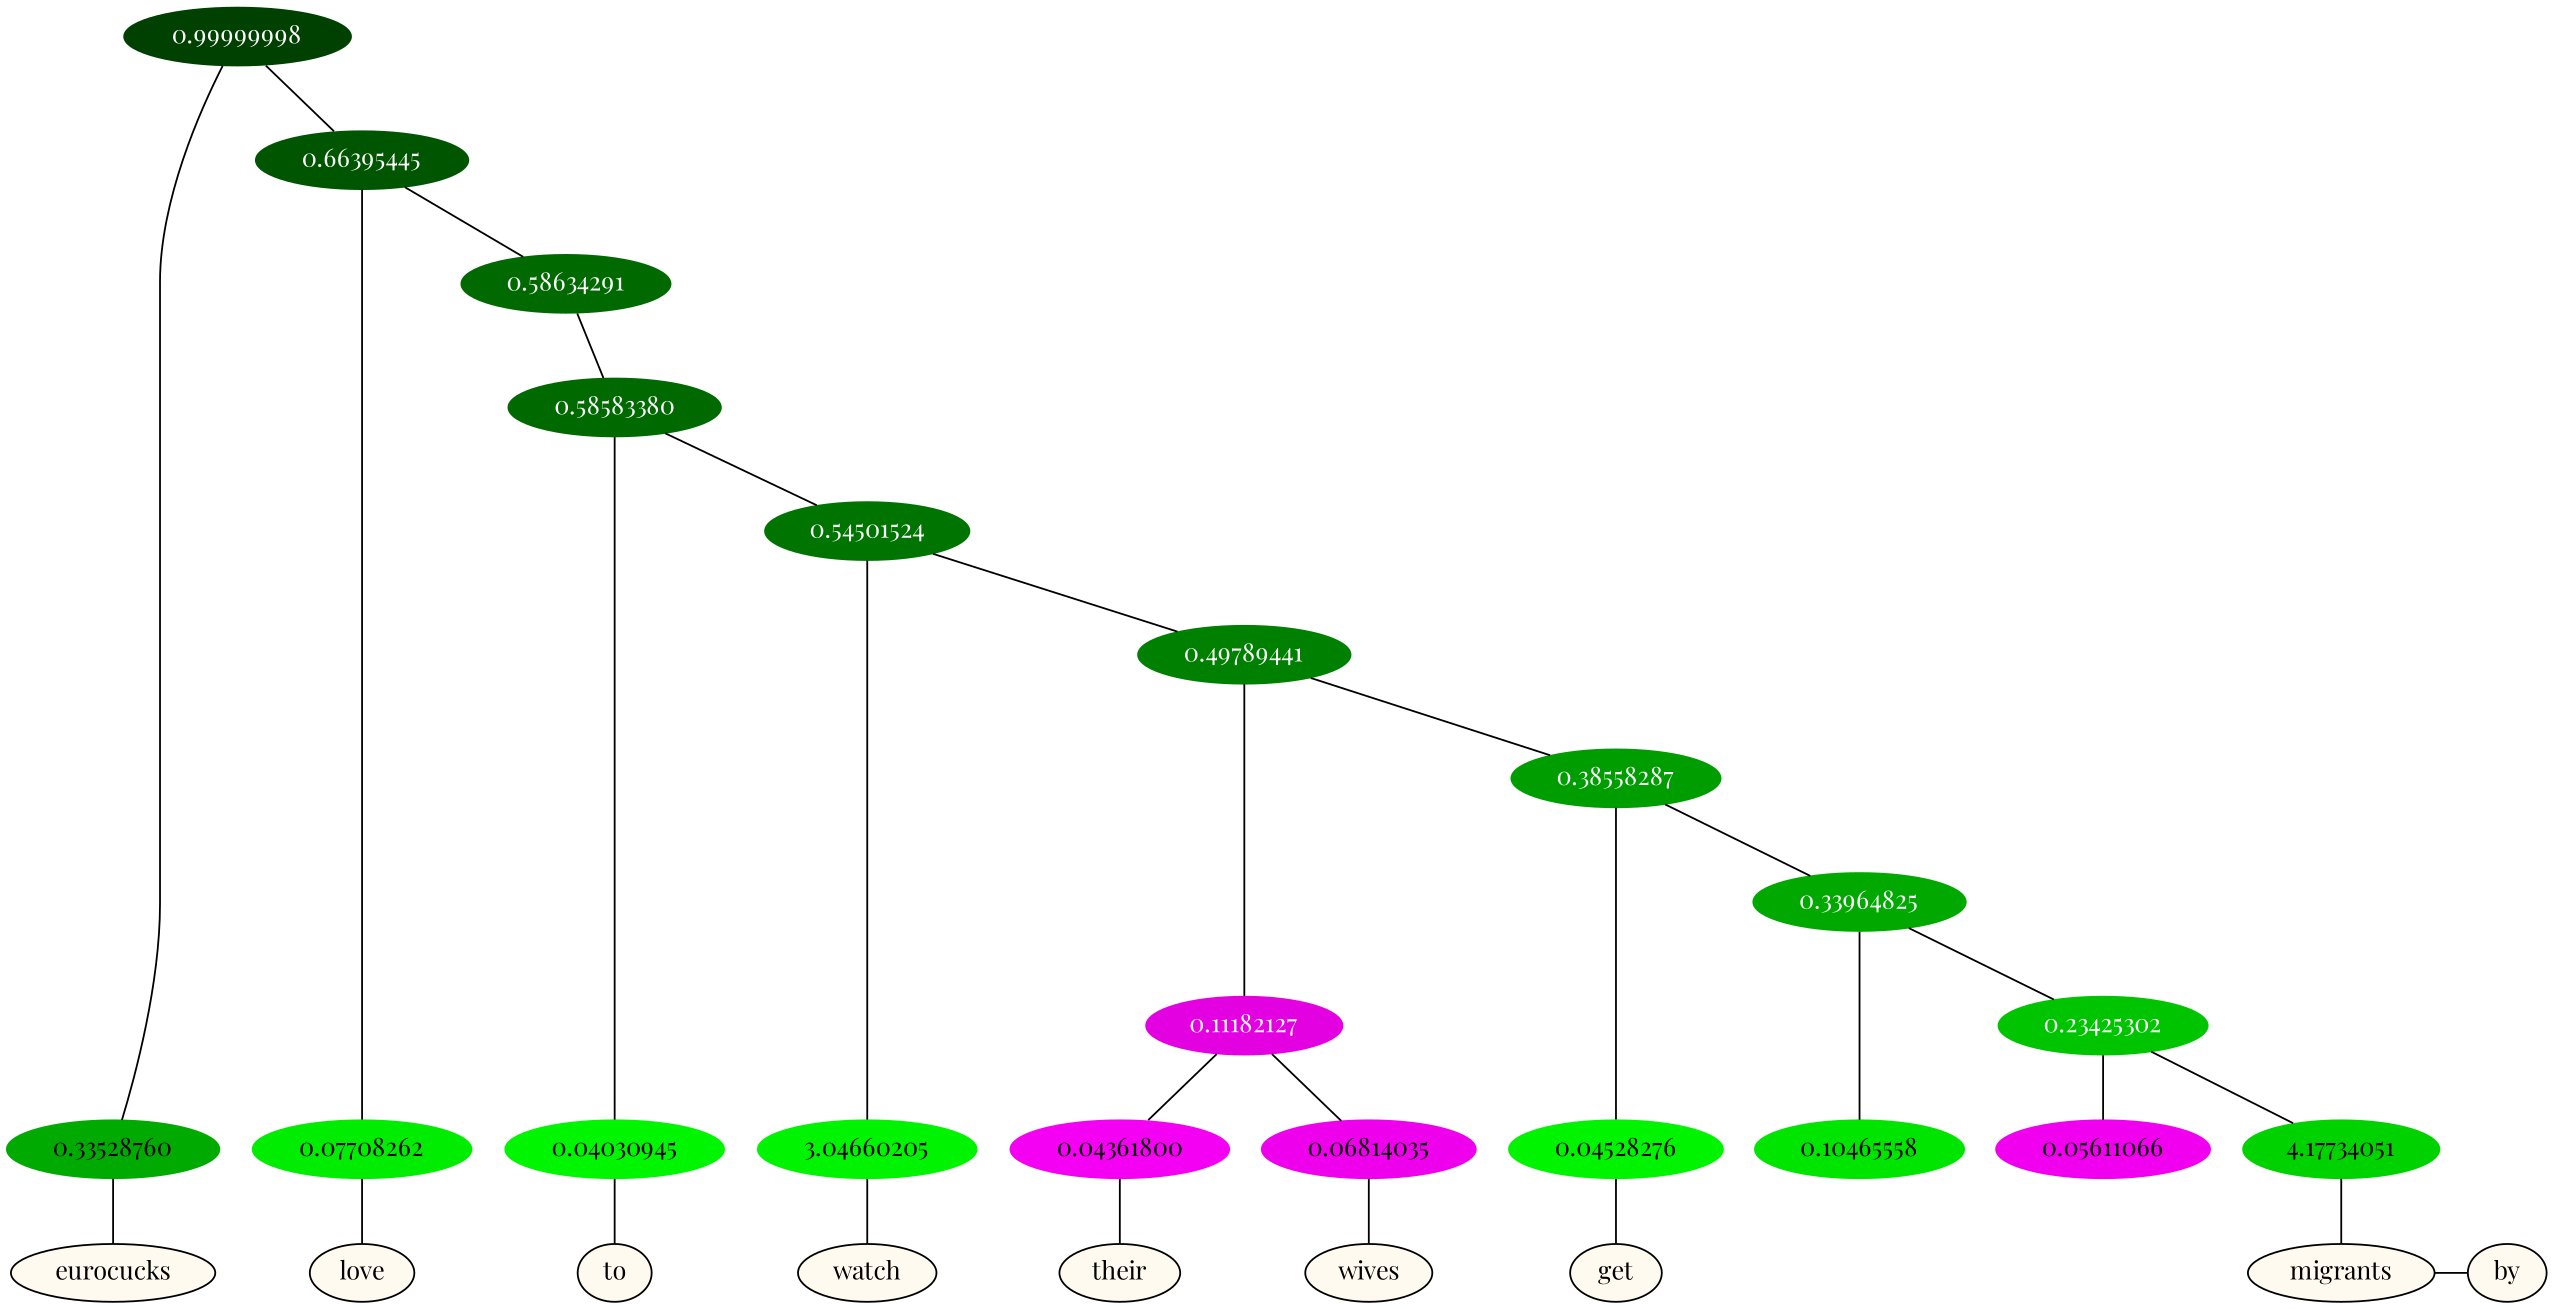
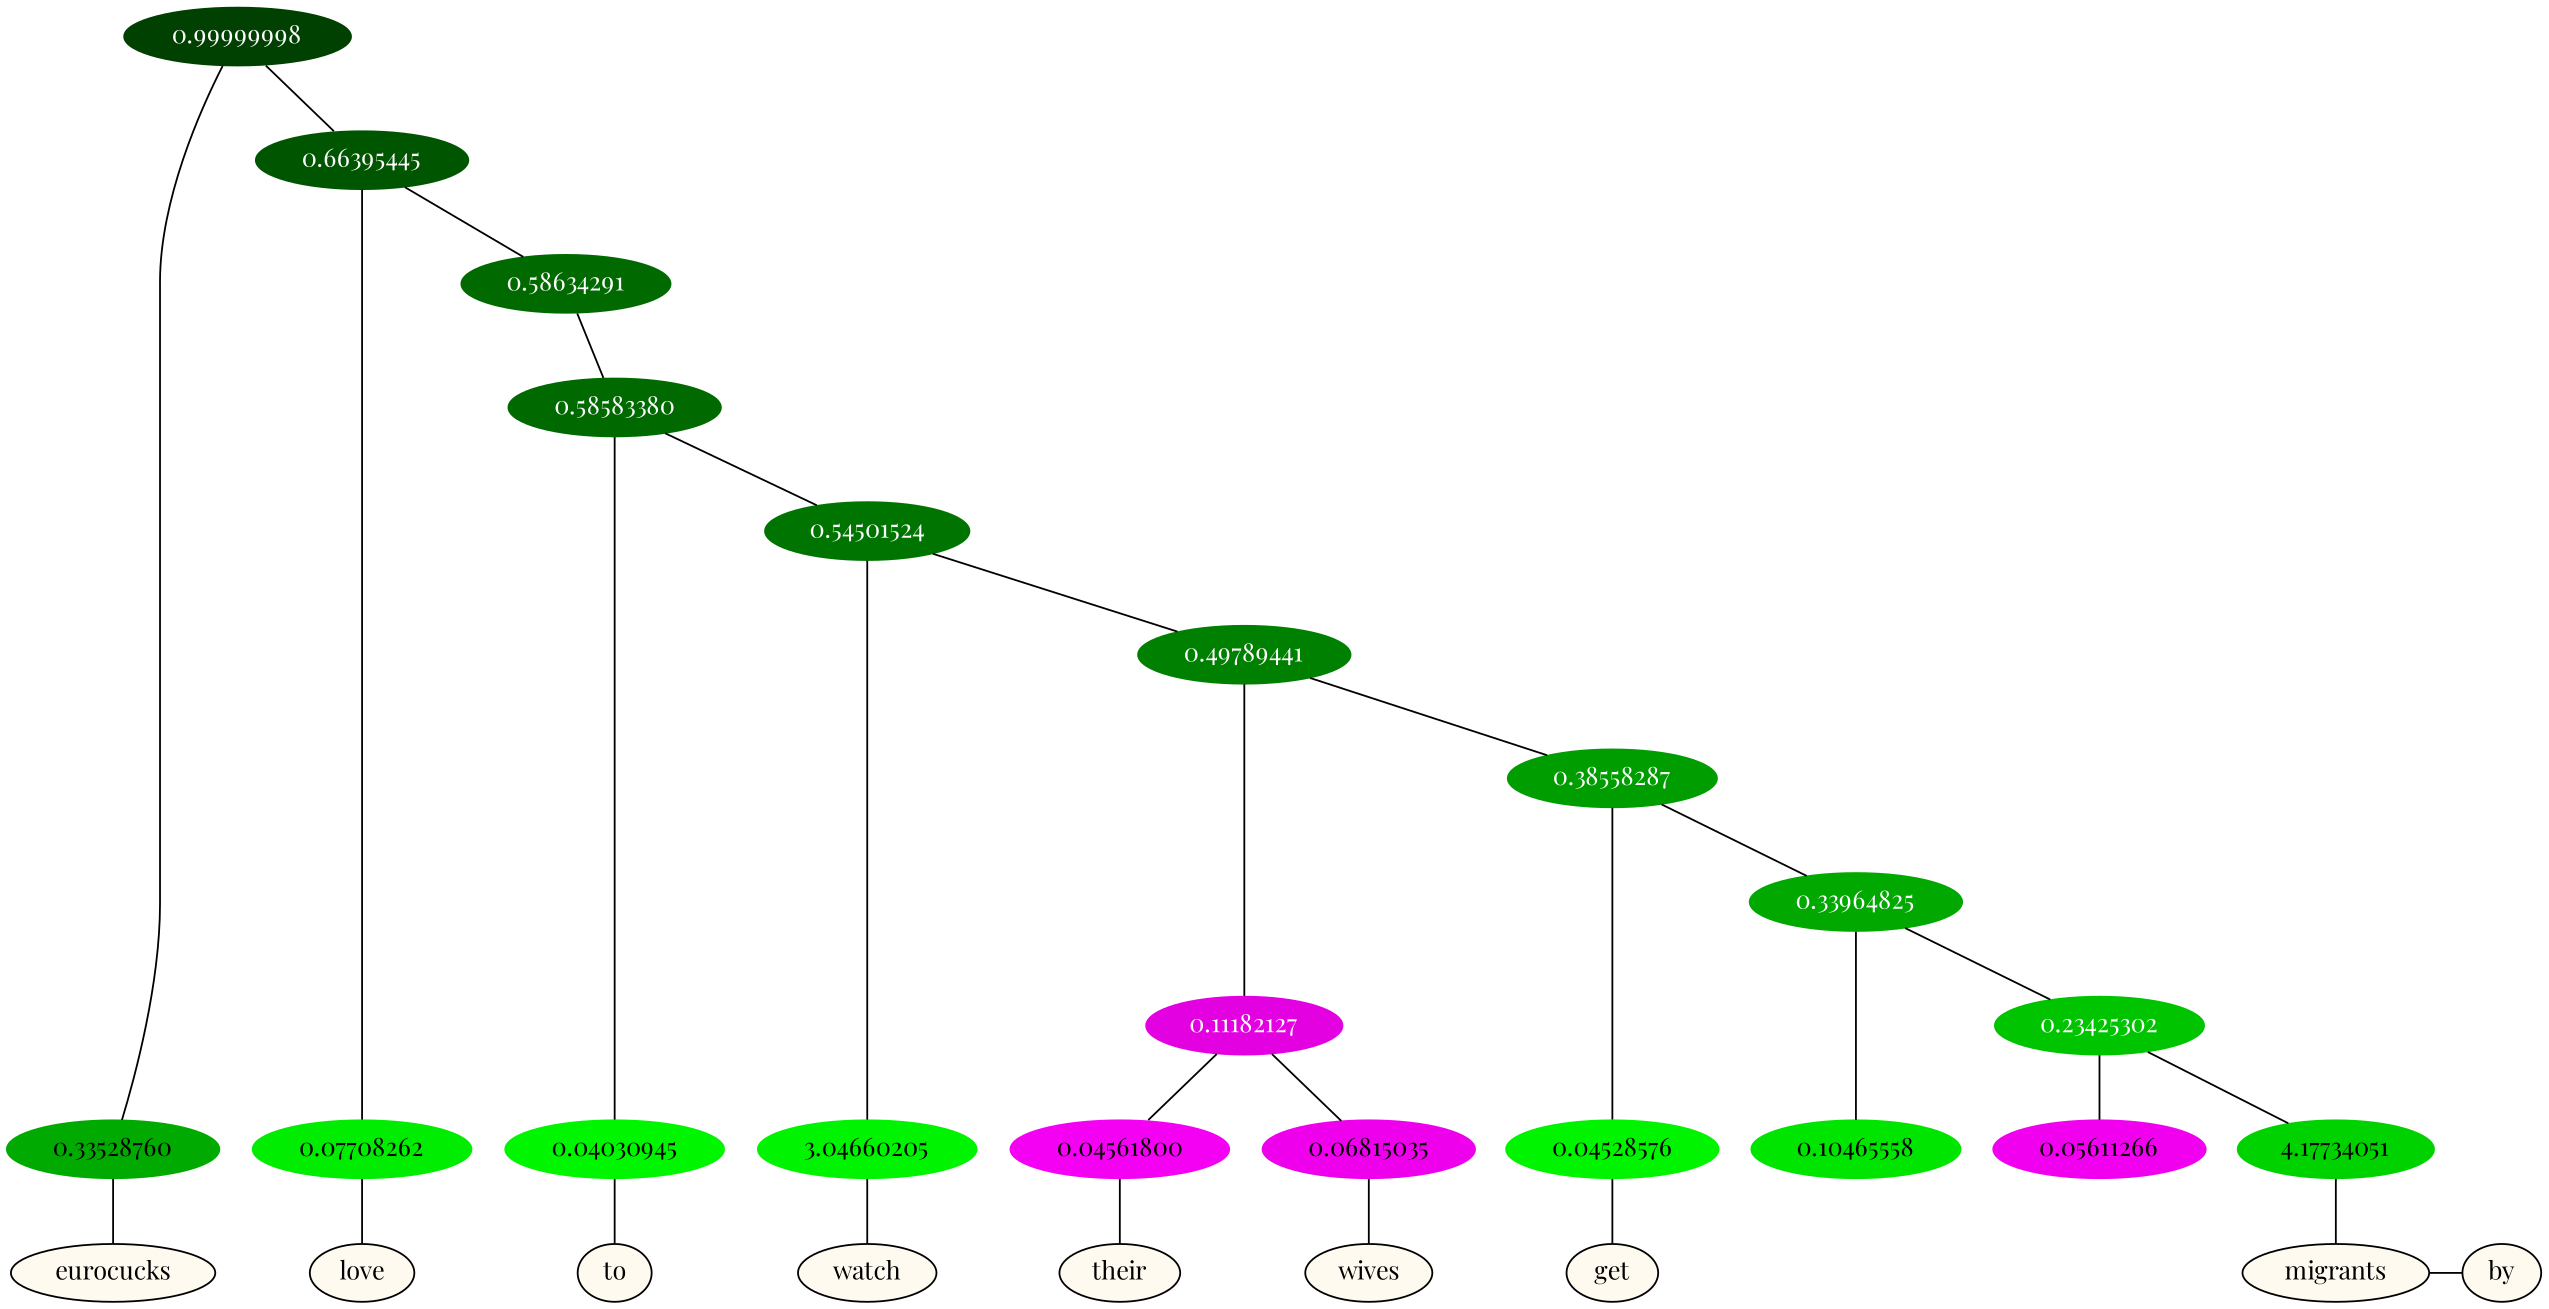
(1120, 1149) -> (1120, 1149)
(1369, 1149) -> (1369, 1149)
(1616, 1149) -> (1612, 1149)
(2103, 1149) -> (2100, 1149)
